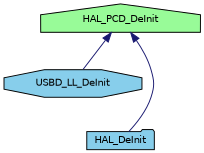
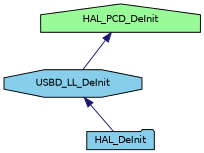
(153, 88) -> (102, 118)
